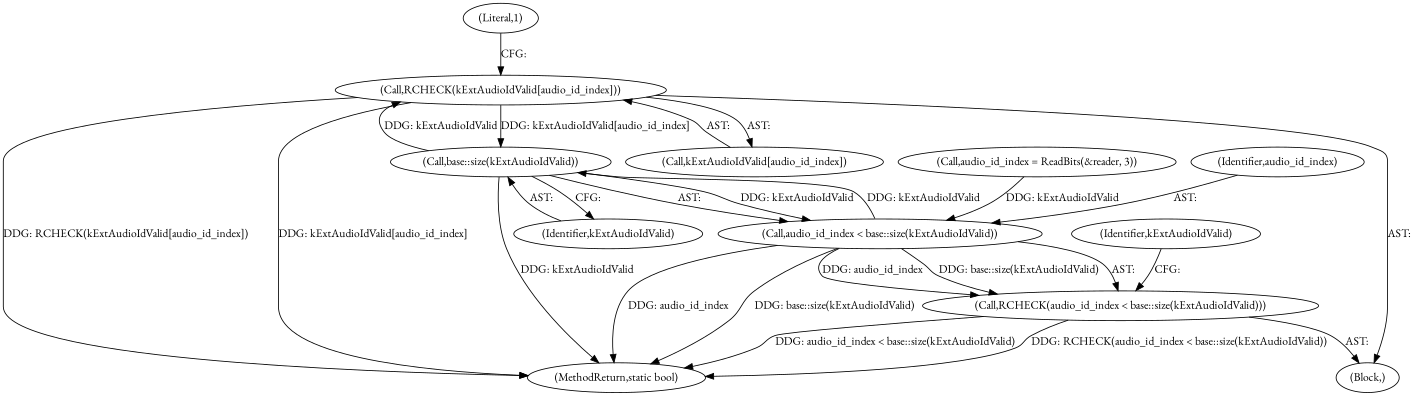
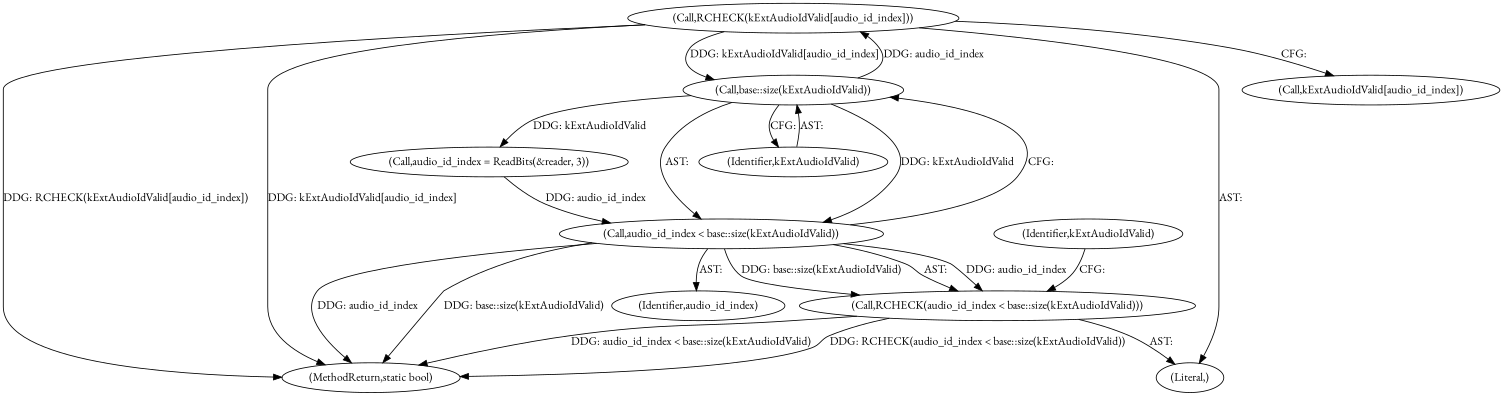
(501, 18) -> none
(685, 117) -> none
(441, 126) -> (934, 54)
(760, 126) -> (1295, 54)
(923, 198) -> (1042, 162)
(1062, 198) -> (596, 198)
(1120, 205) -> (699, 265)
(522, 278) -> (594, 105)
(1368, 378) -> (1190, 378)
